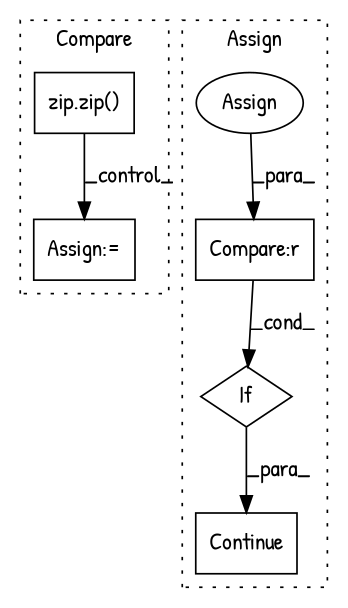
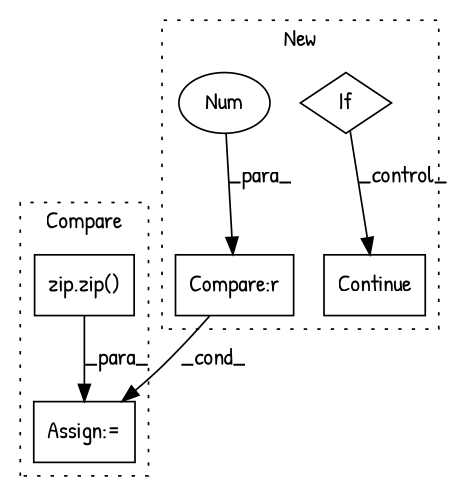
(255, 40) -> (300, 40)
(250, 103) -> (224, 103)
(130, 176) -> (117, 359)
(251, 315) -> (174, 355)
(279, 470) -> (403, 176)
